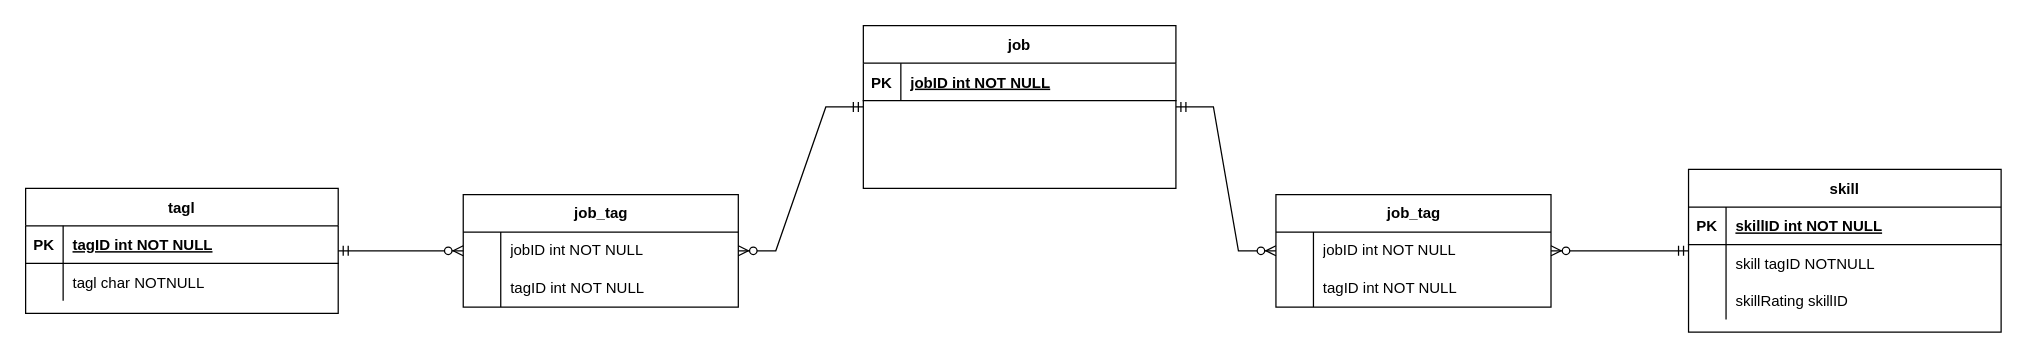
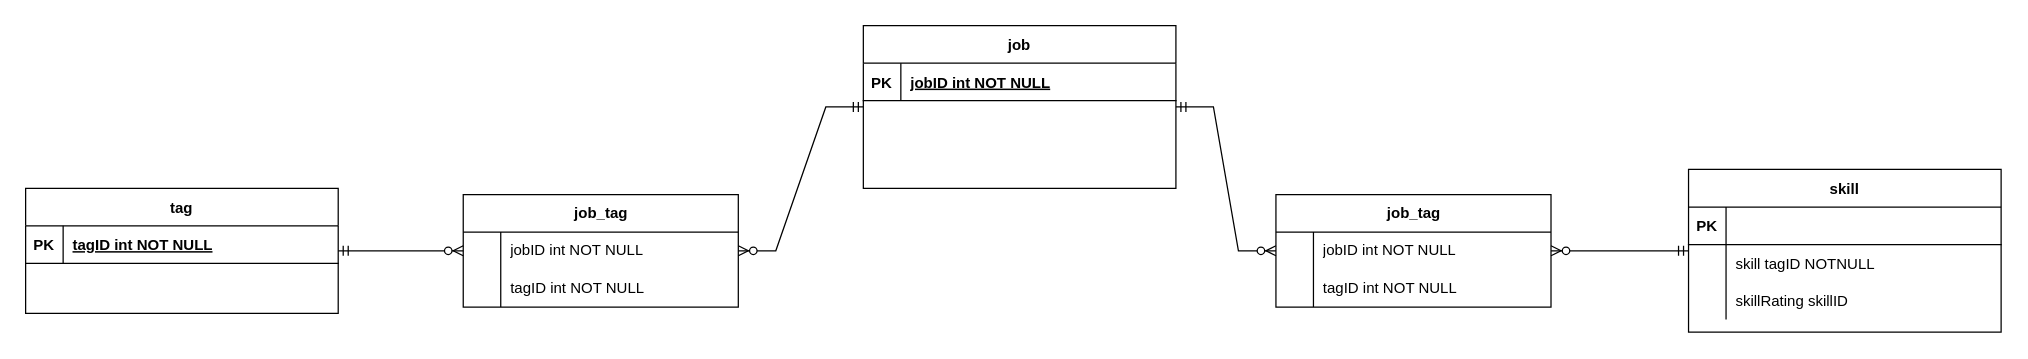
(181, 208) -> (181, 208)
(1863, 226) -> none
(201, 282) -> none
